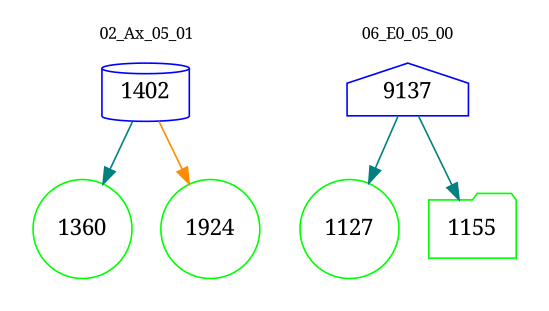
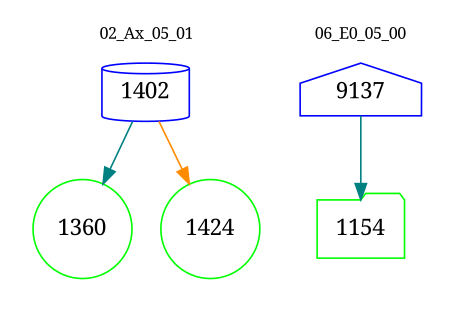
(210, 229) -> (210, 229)
(350, 229) -> none
(472, 229) -> (361, 229)
